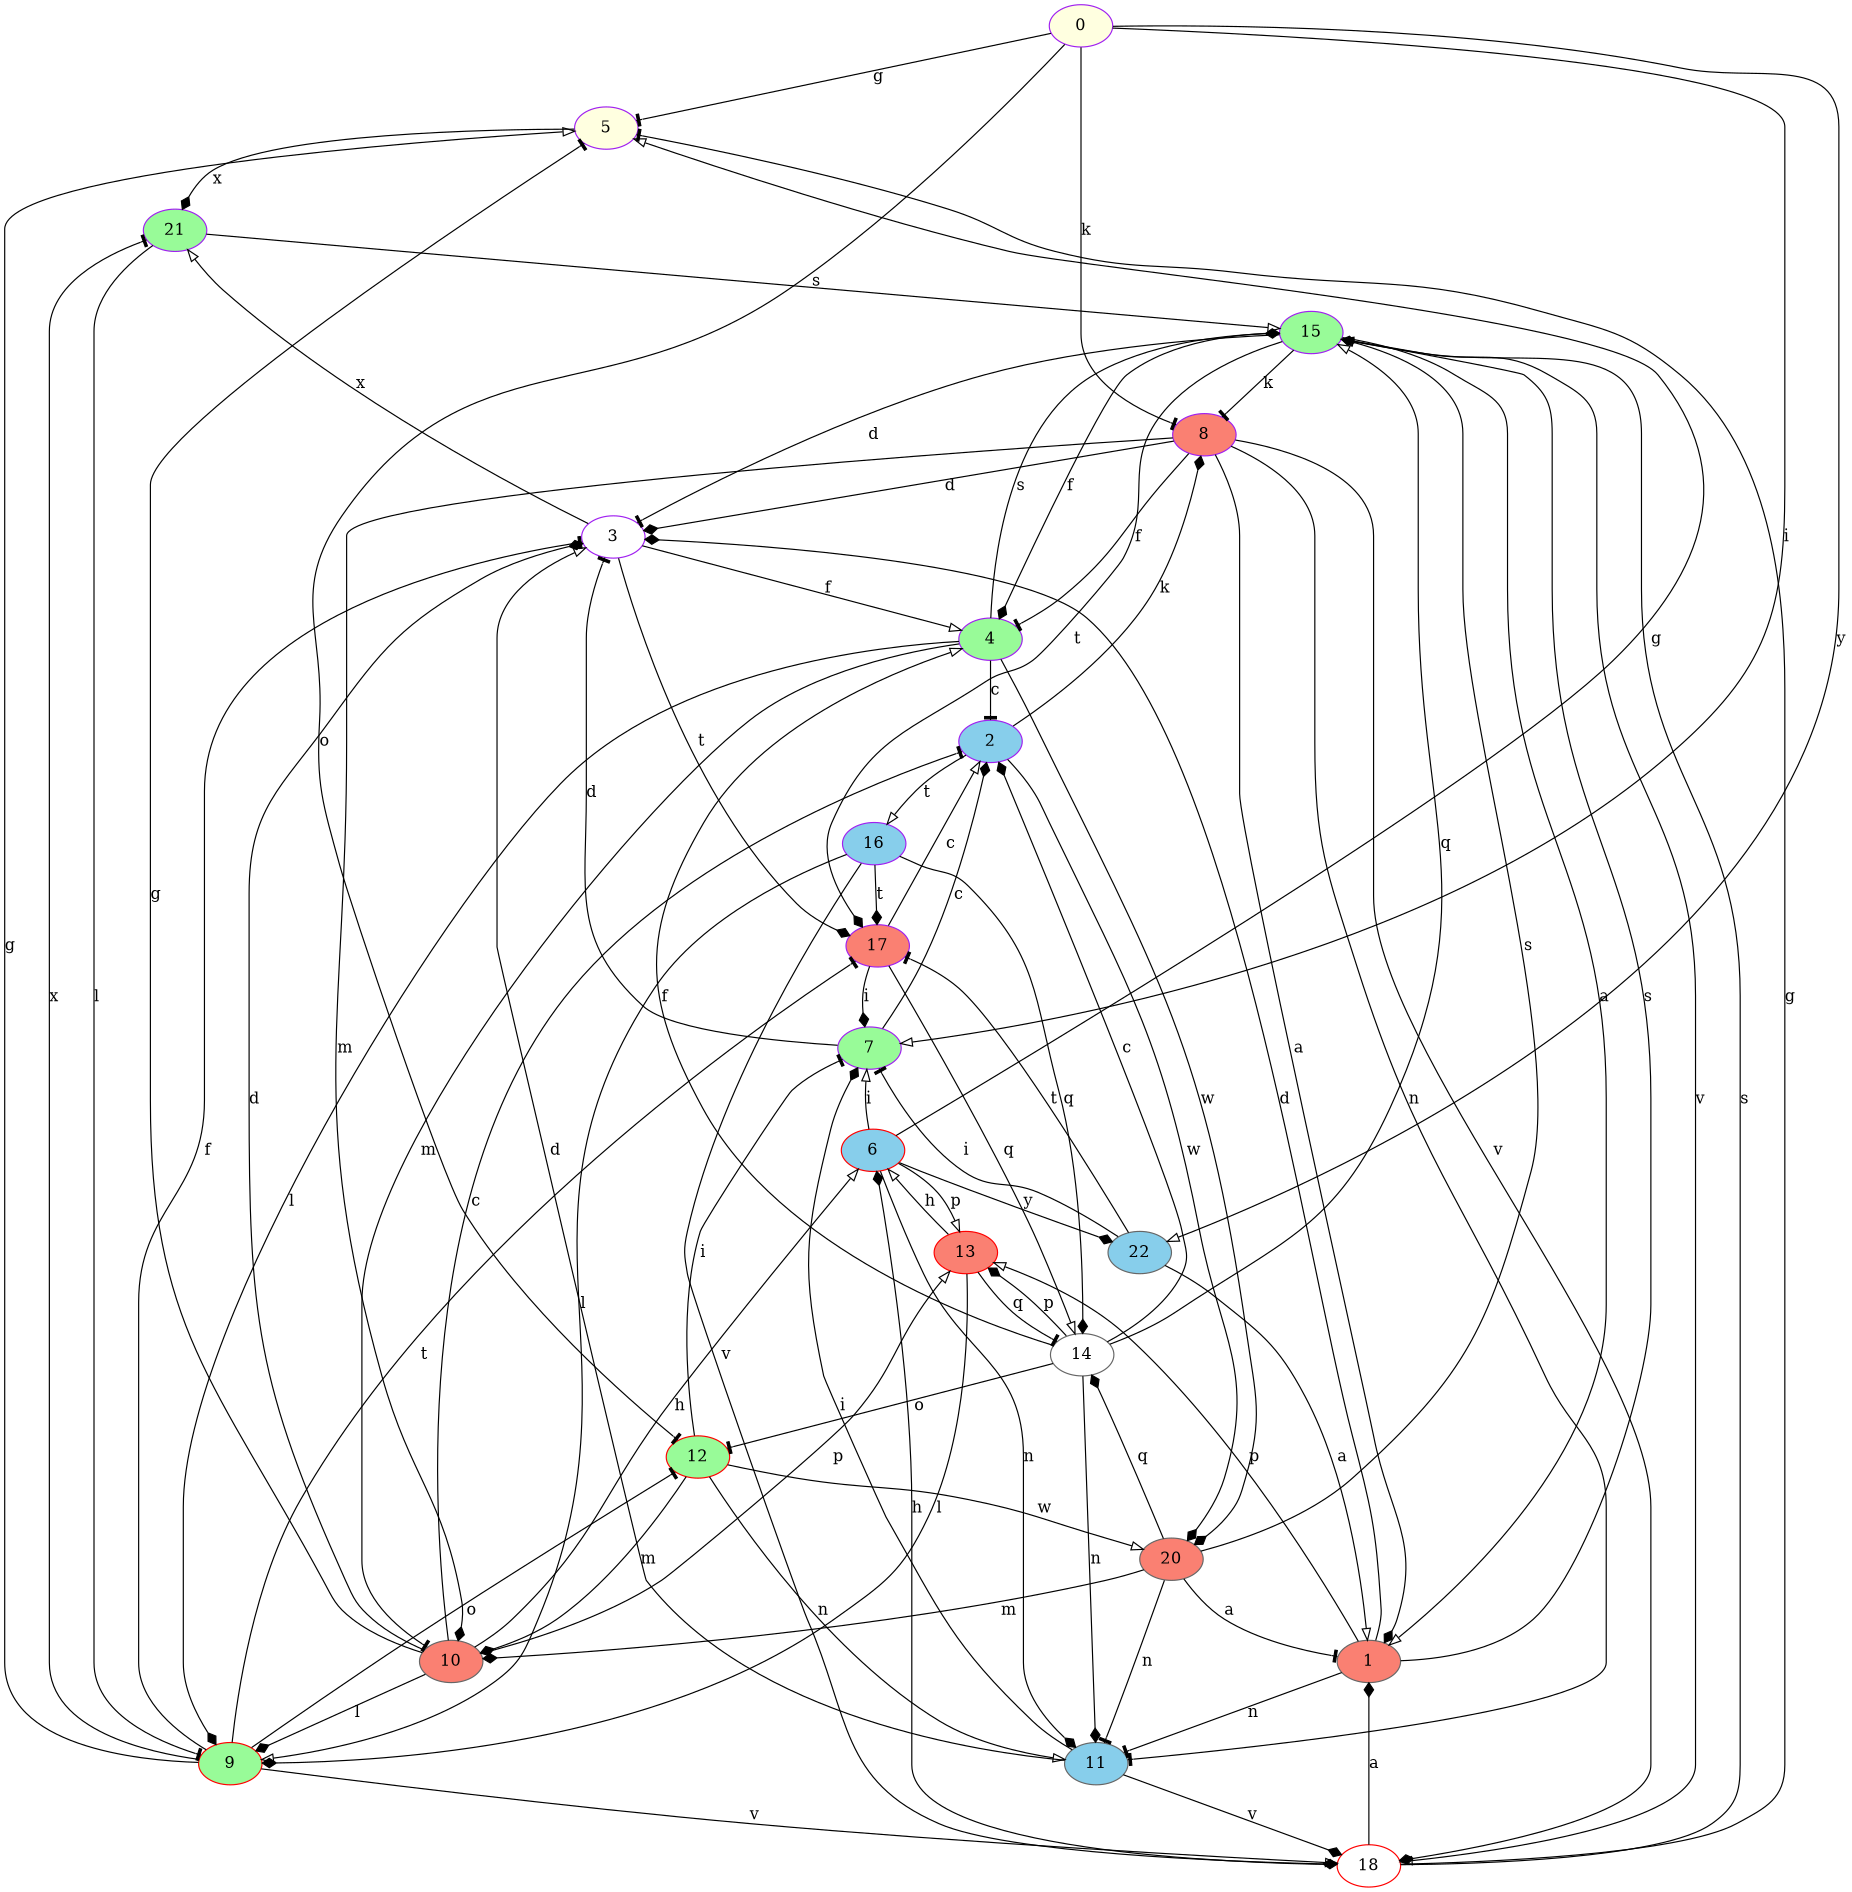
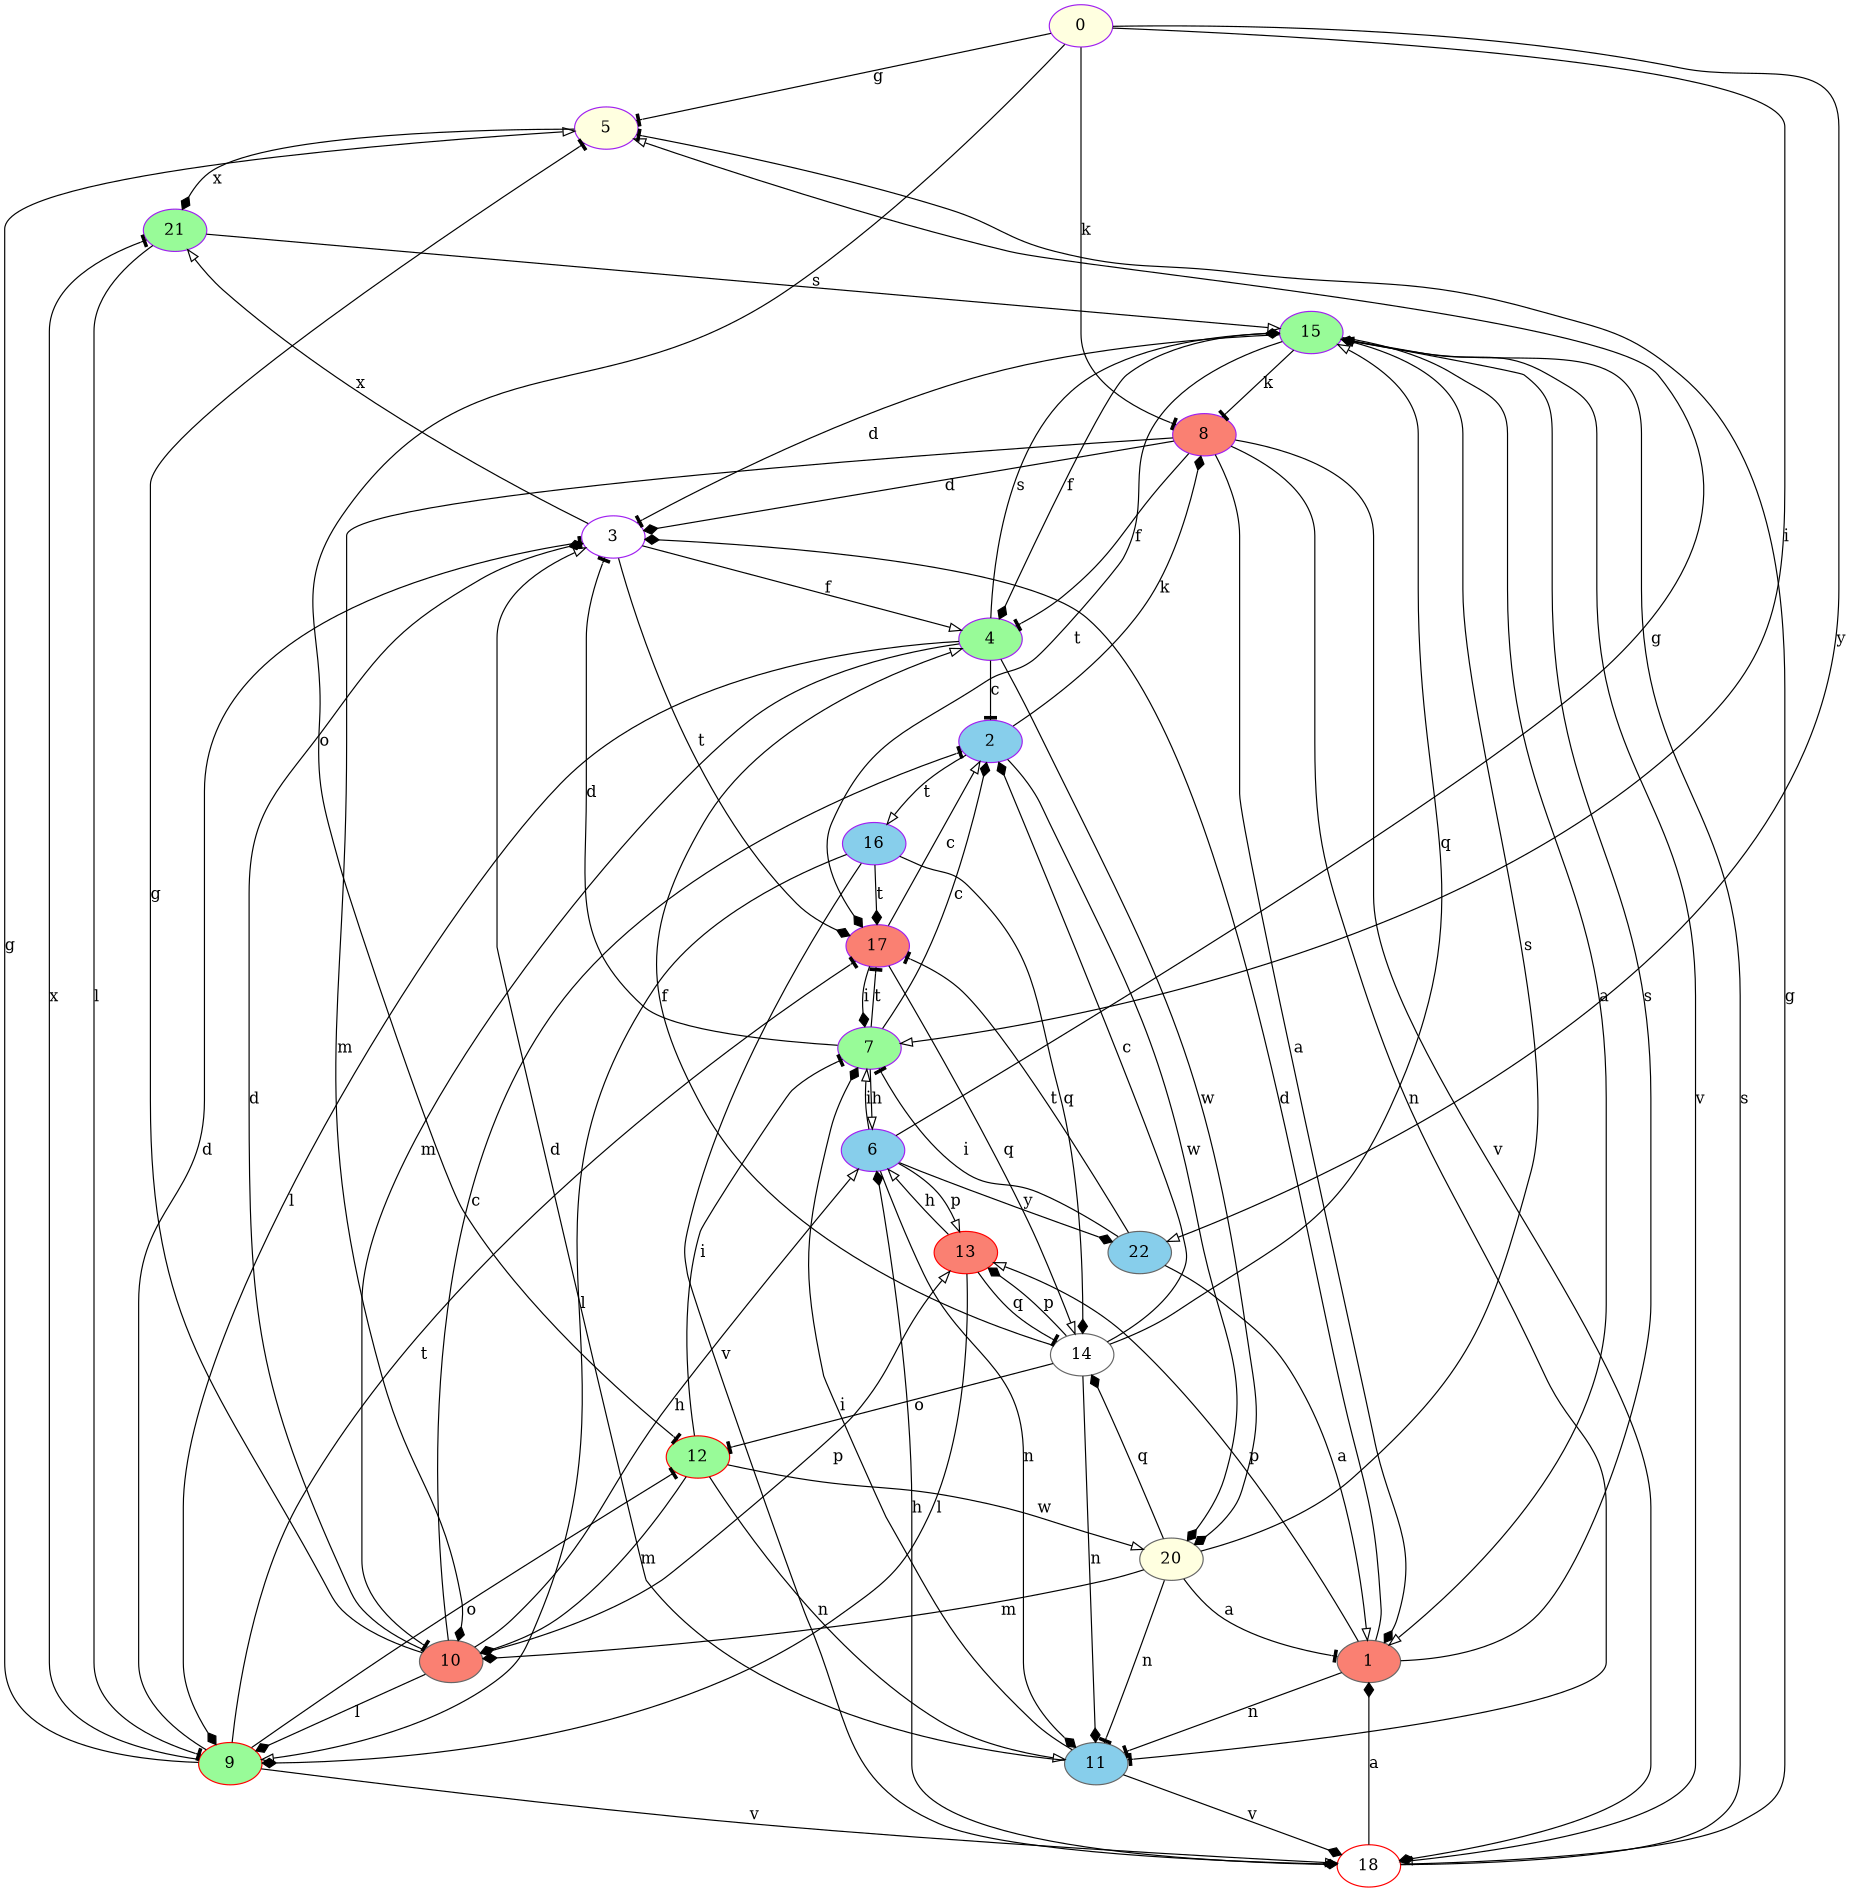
none -> (873, 1000)
none -> (871, 1093)
(208, 1150) -> (208, 1150)
(873, 1150) -> (873, 1150)
(1171, 1559) -> (1171, 1559)
